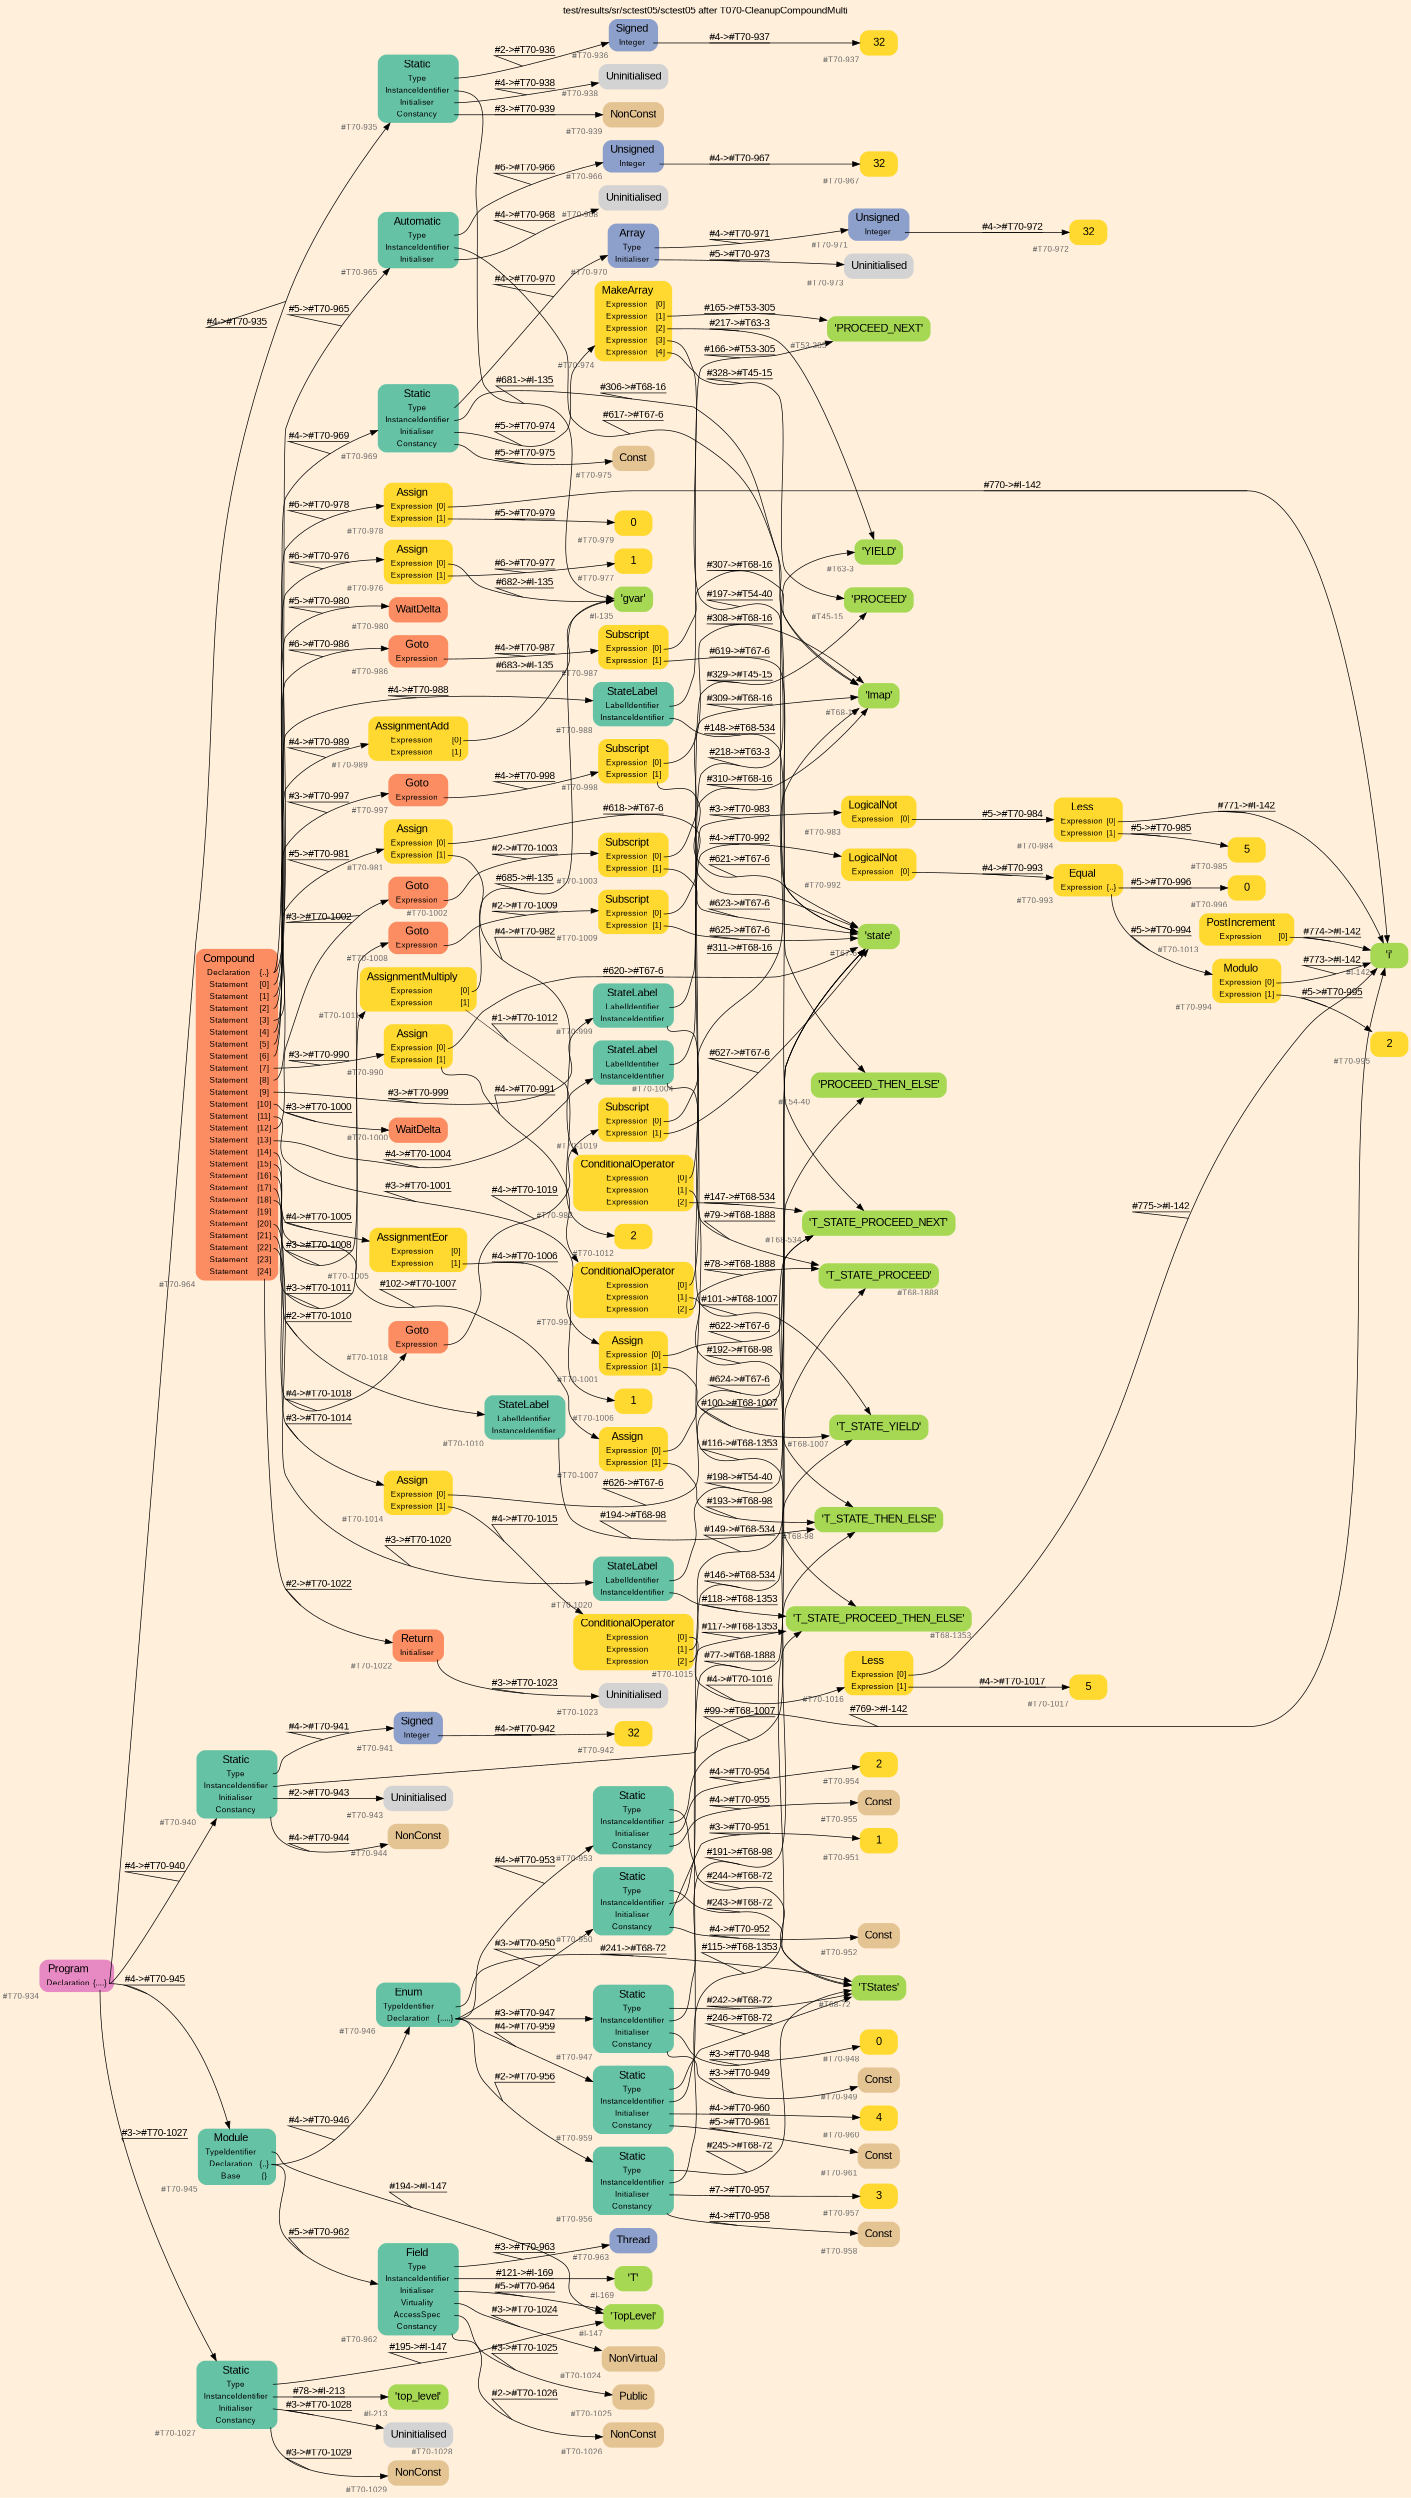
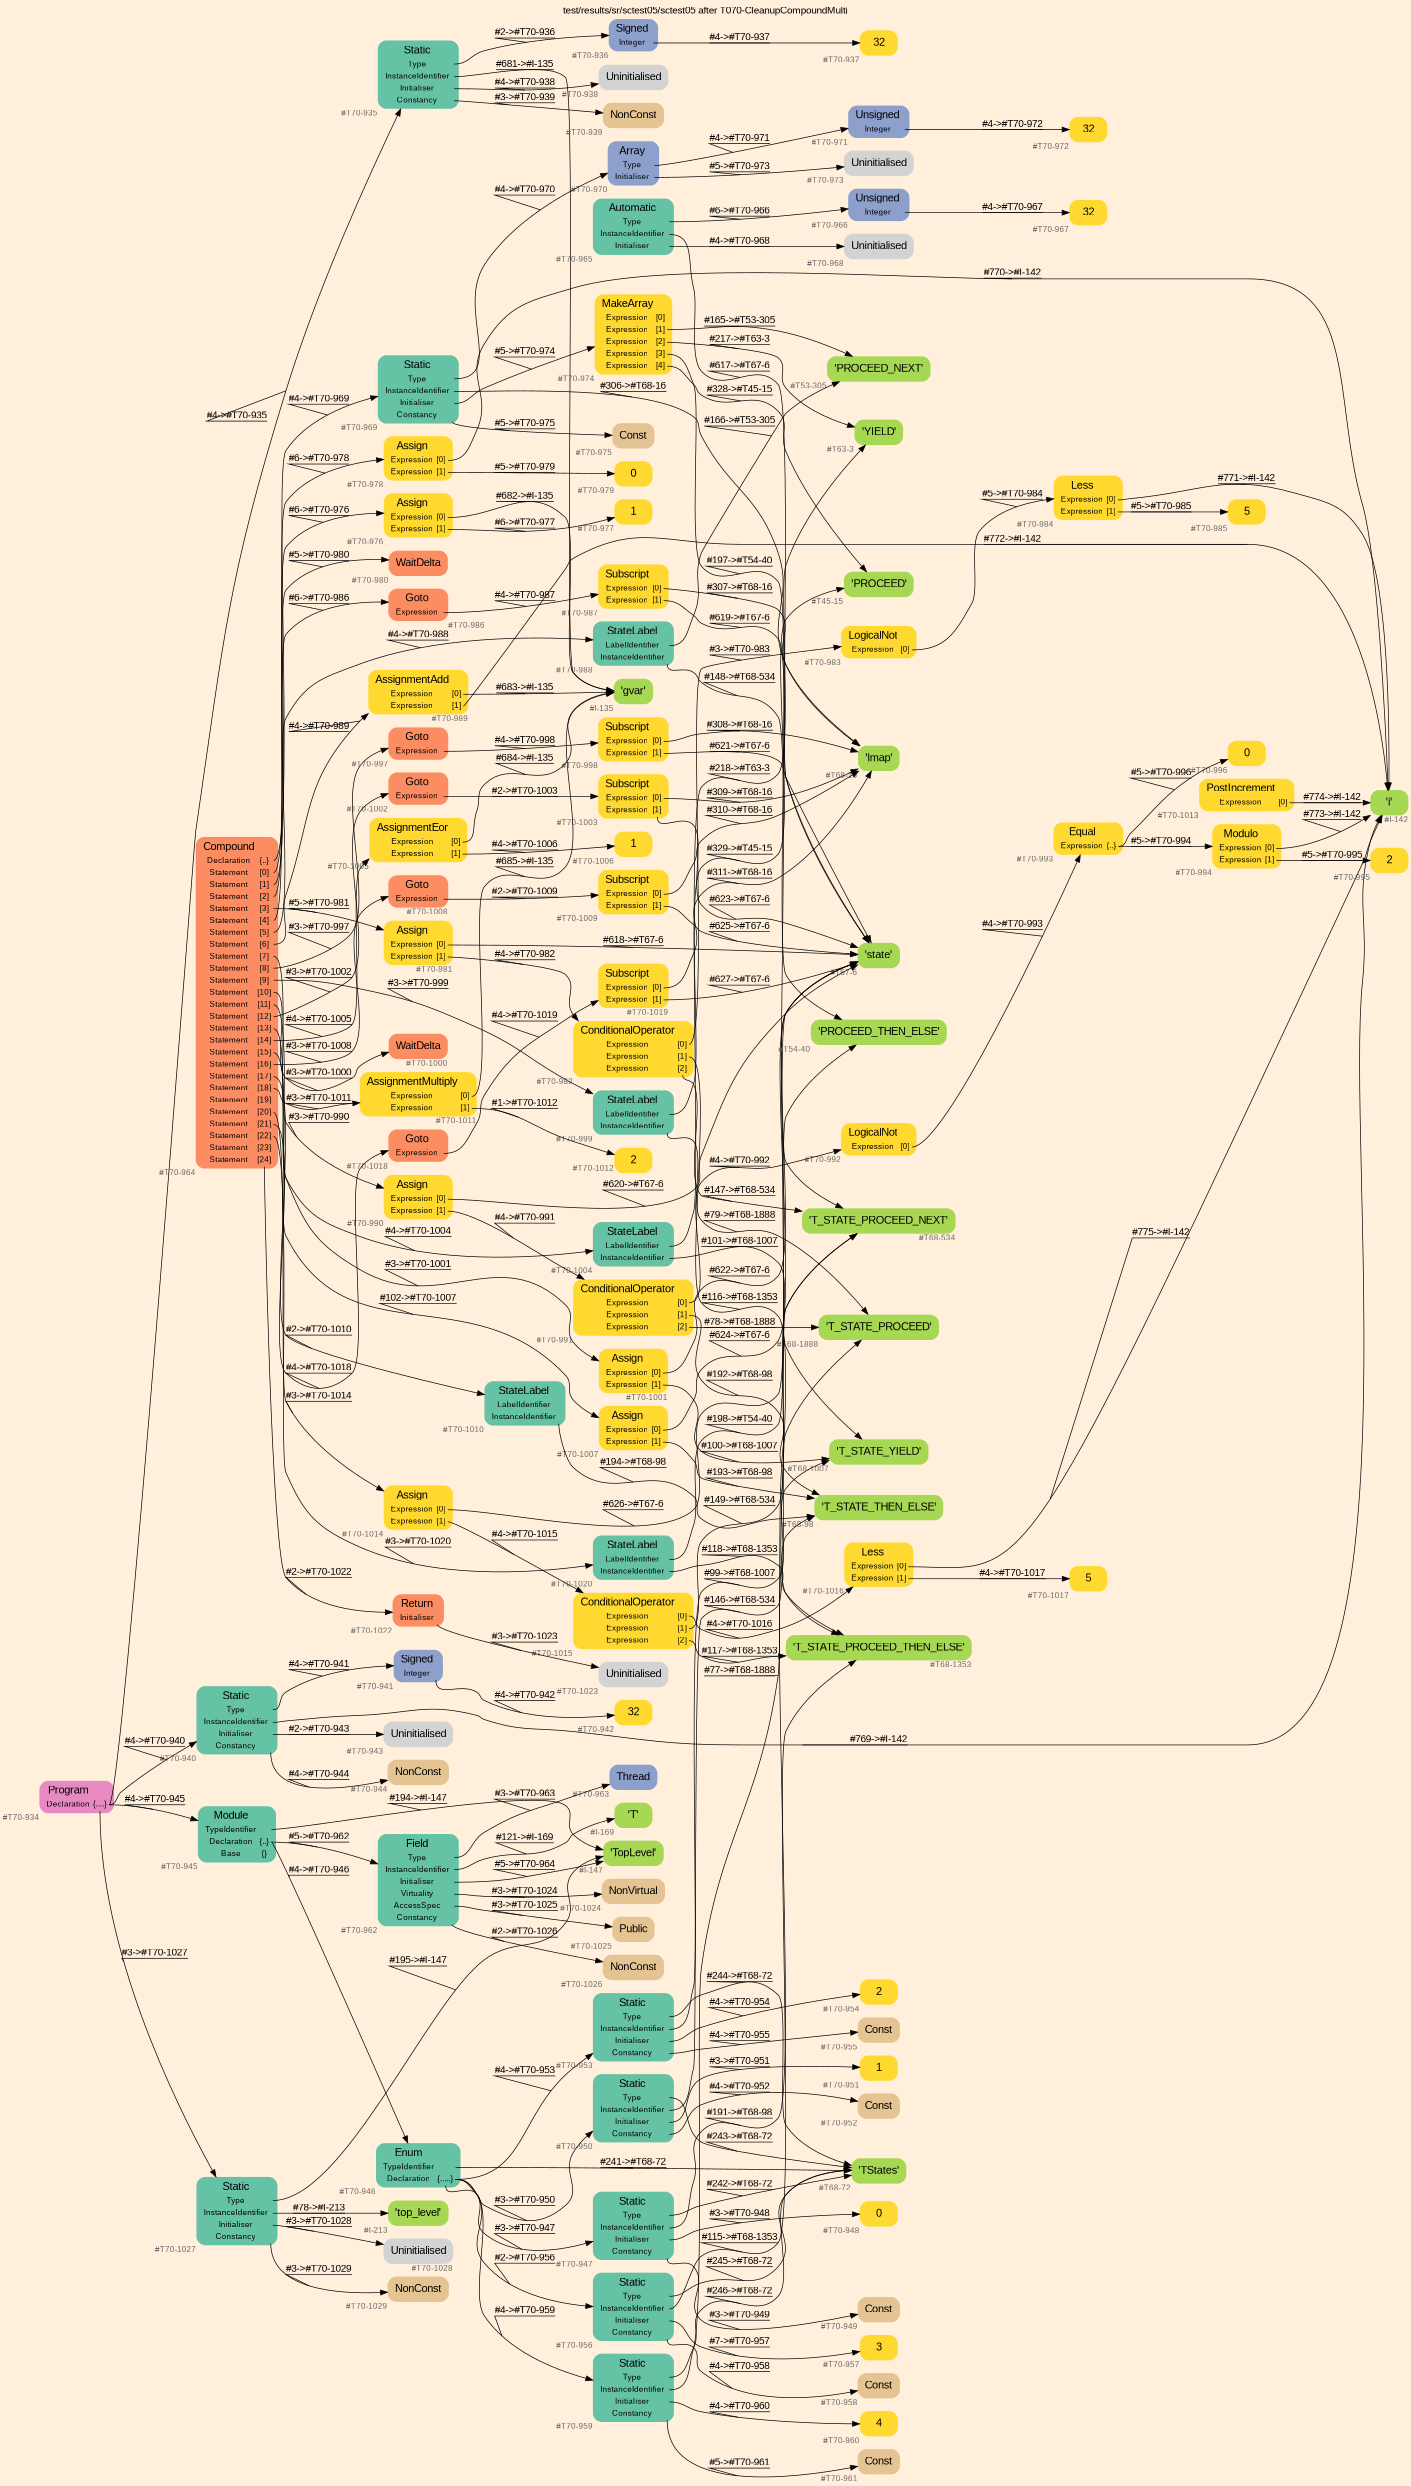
(284, 481) -> none
none -> (966, 544)
none -> (539, 775)
